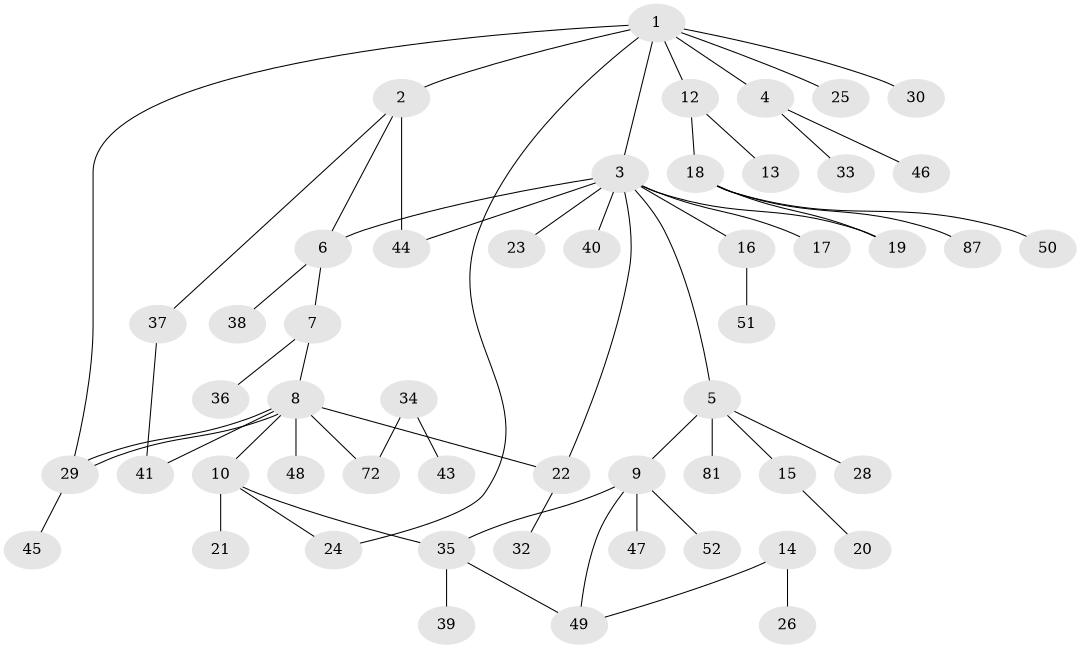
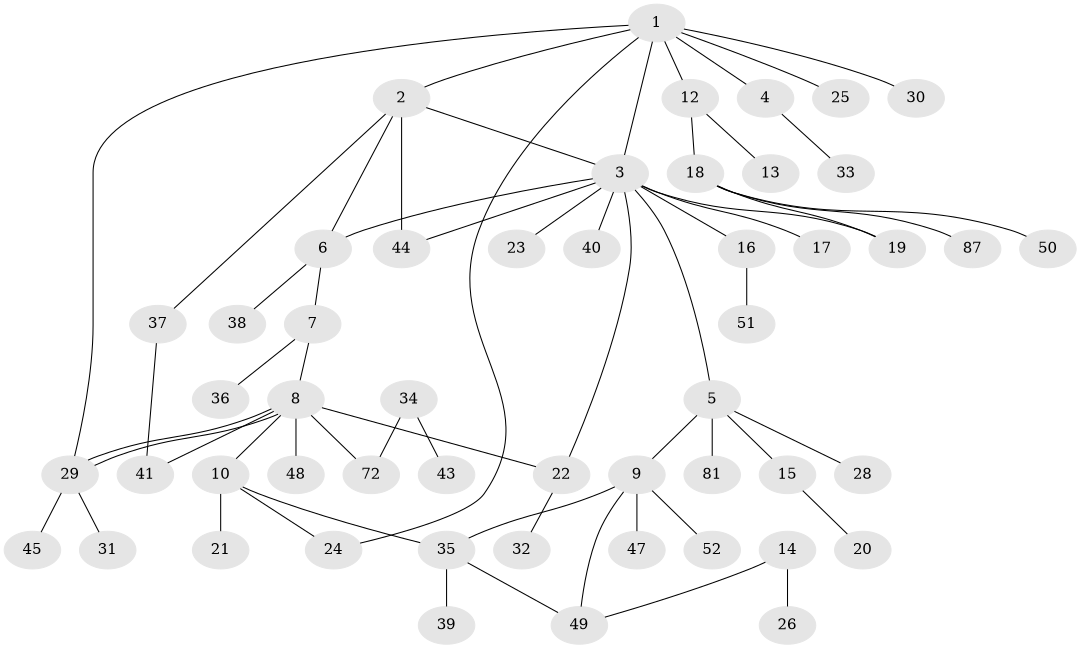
none -> (511, 136)
(921, 174) -> none
none -> (108, 550)
